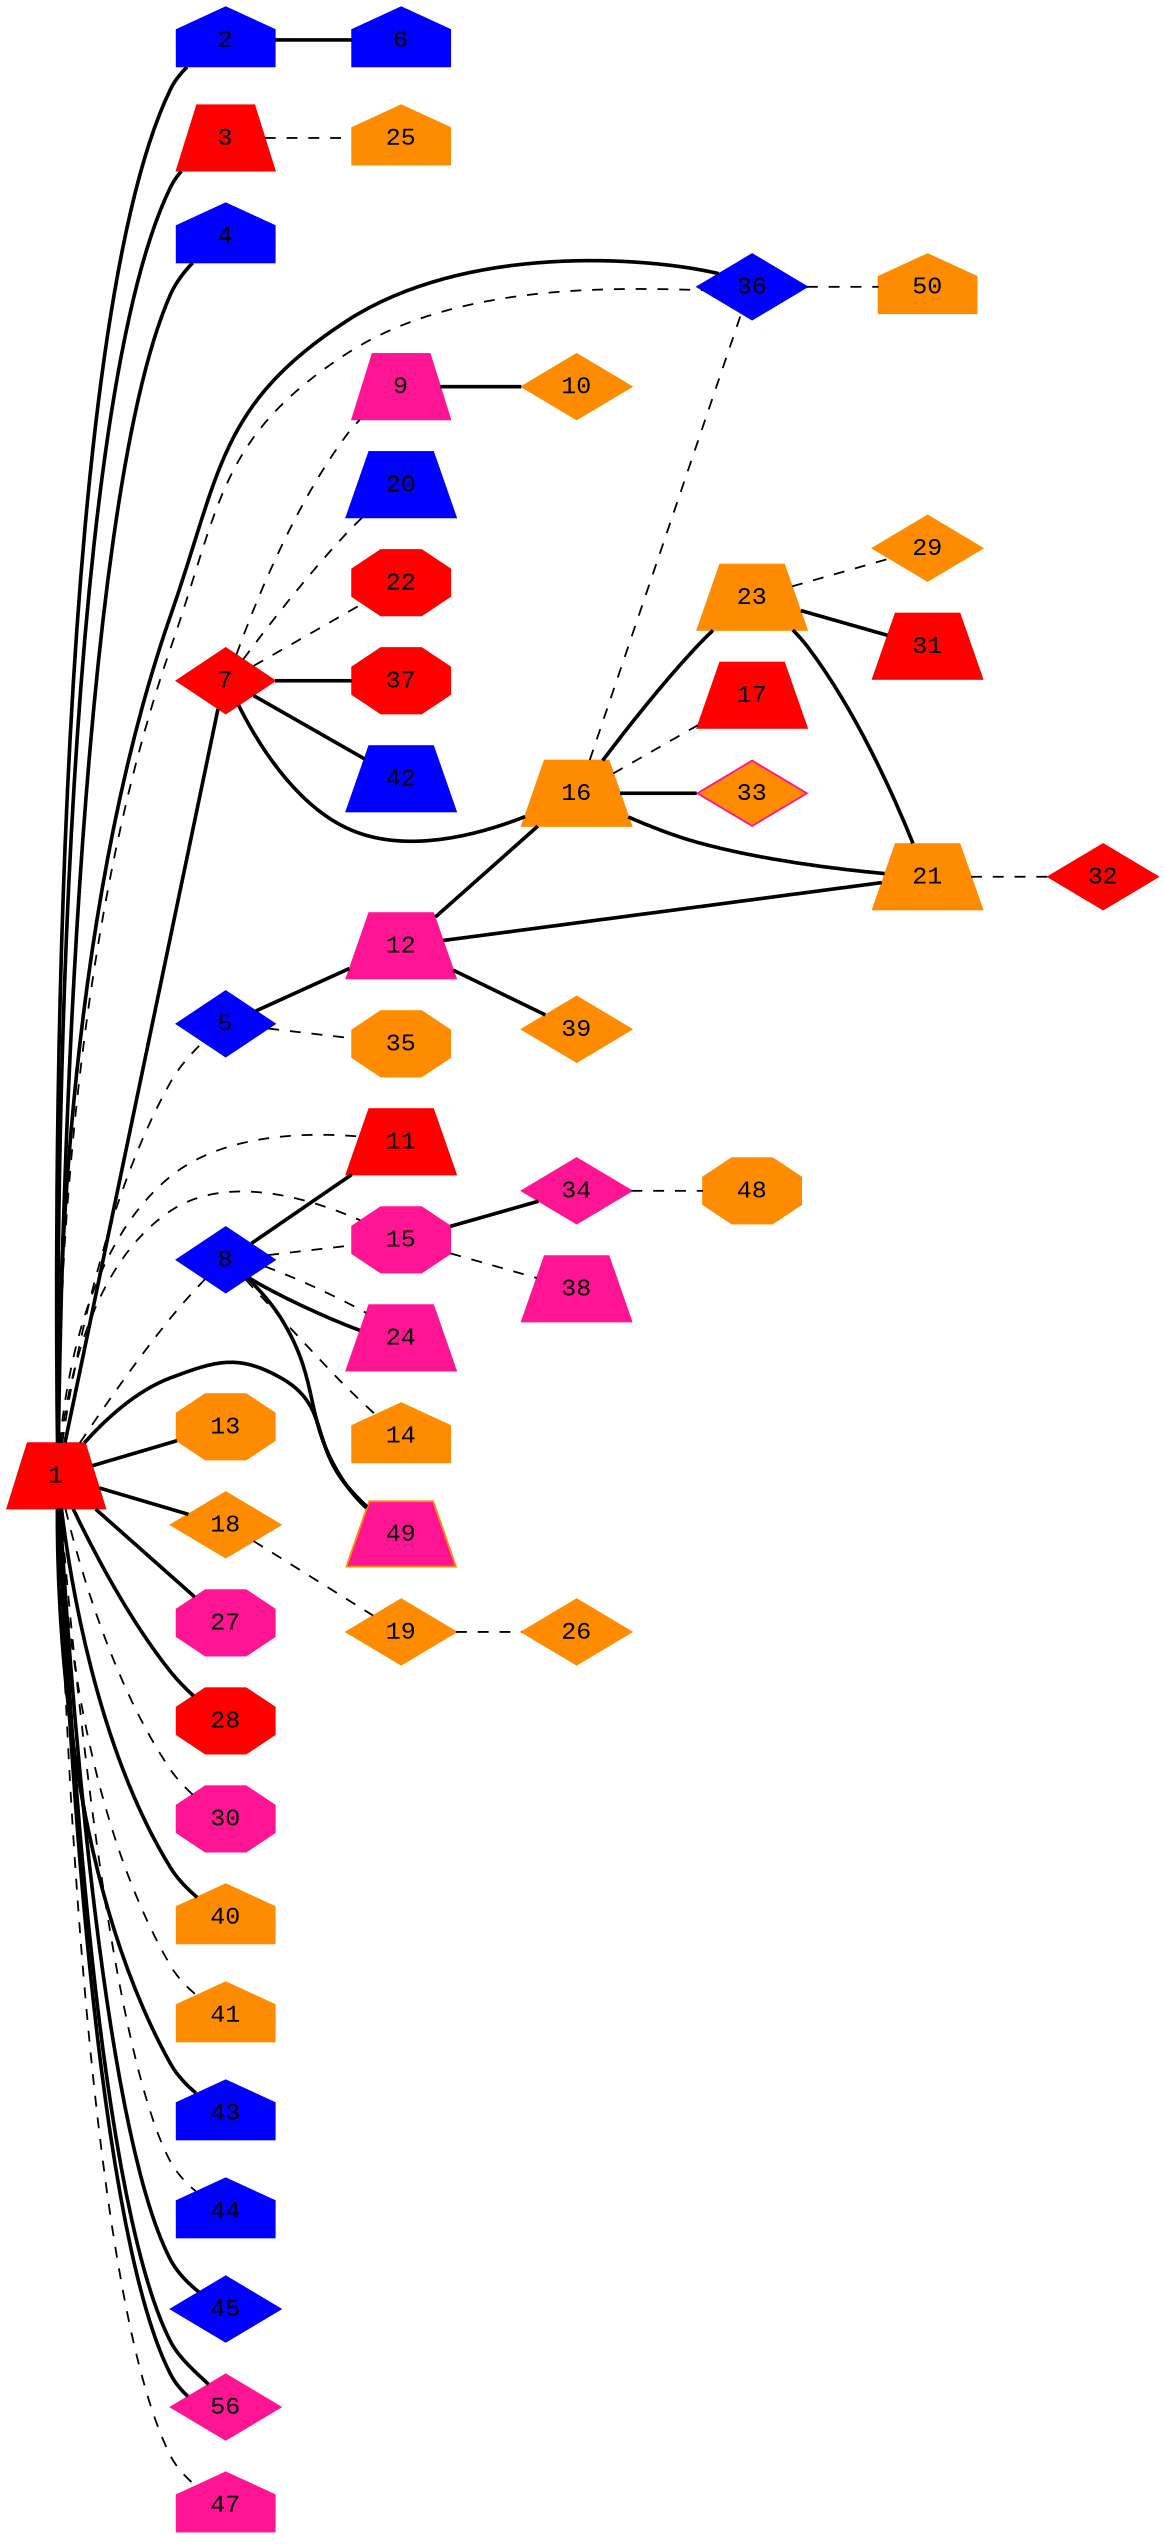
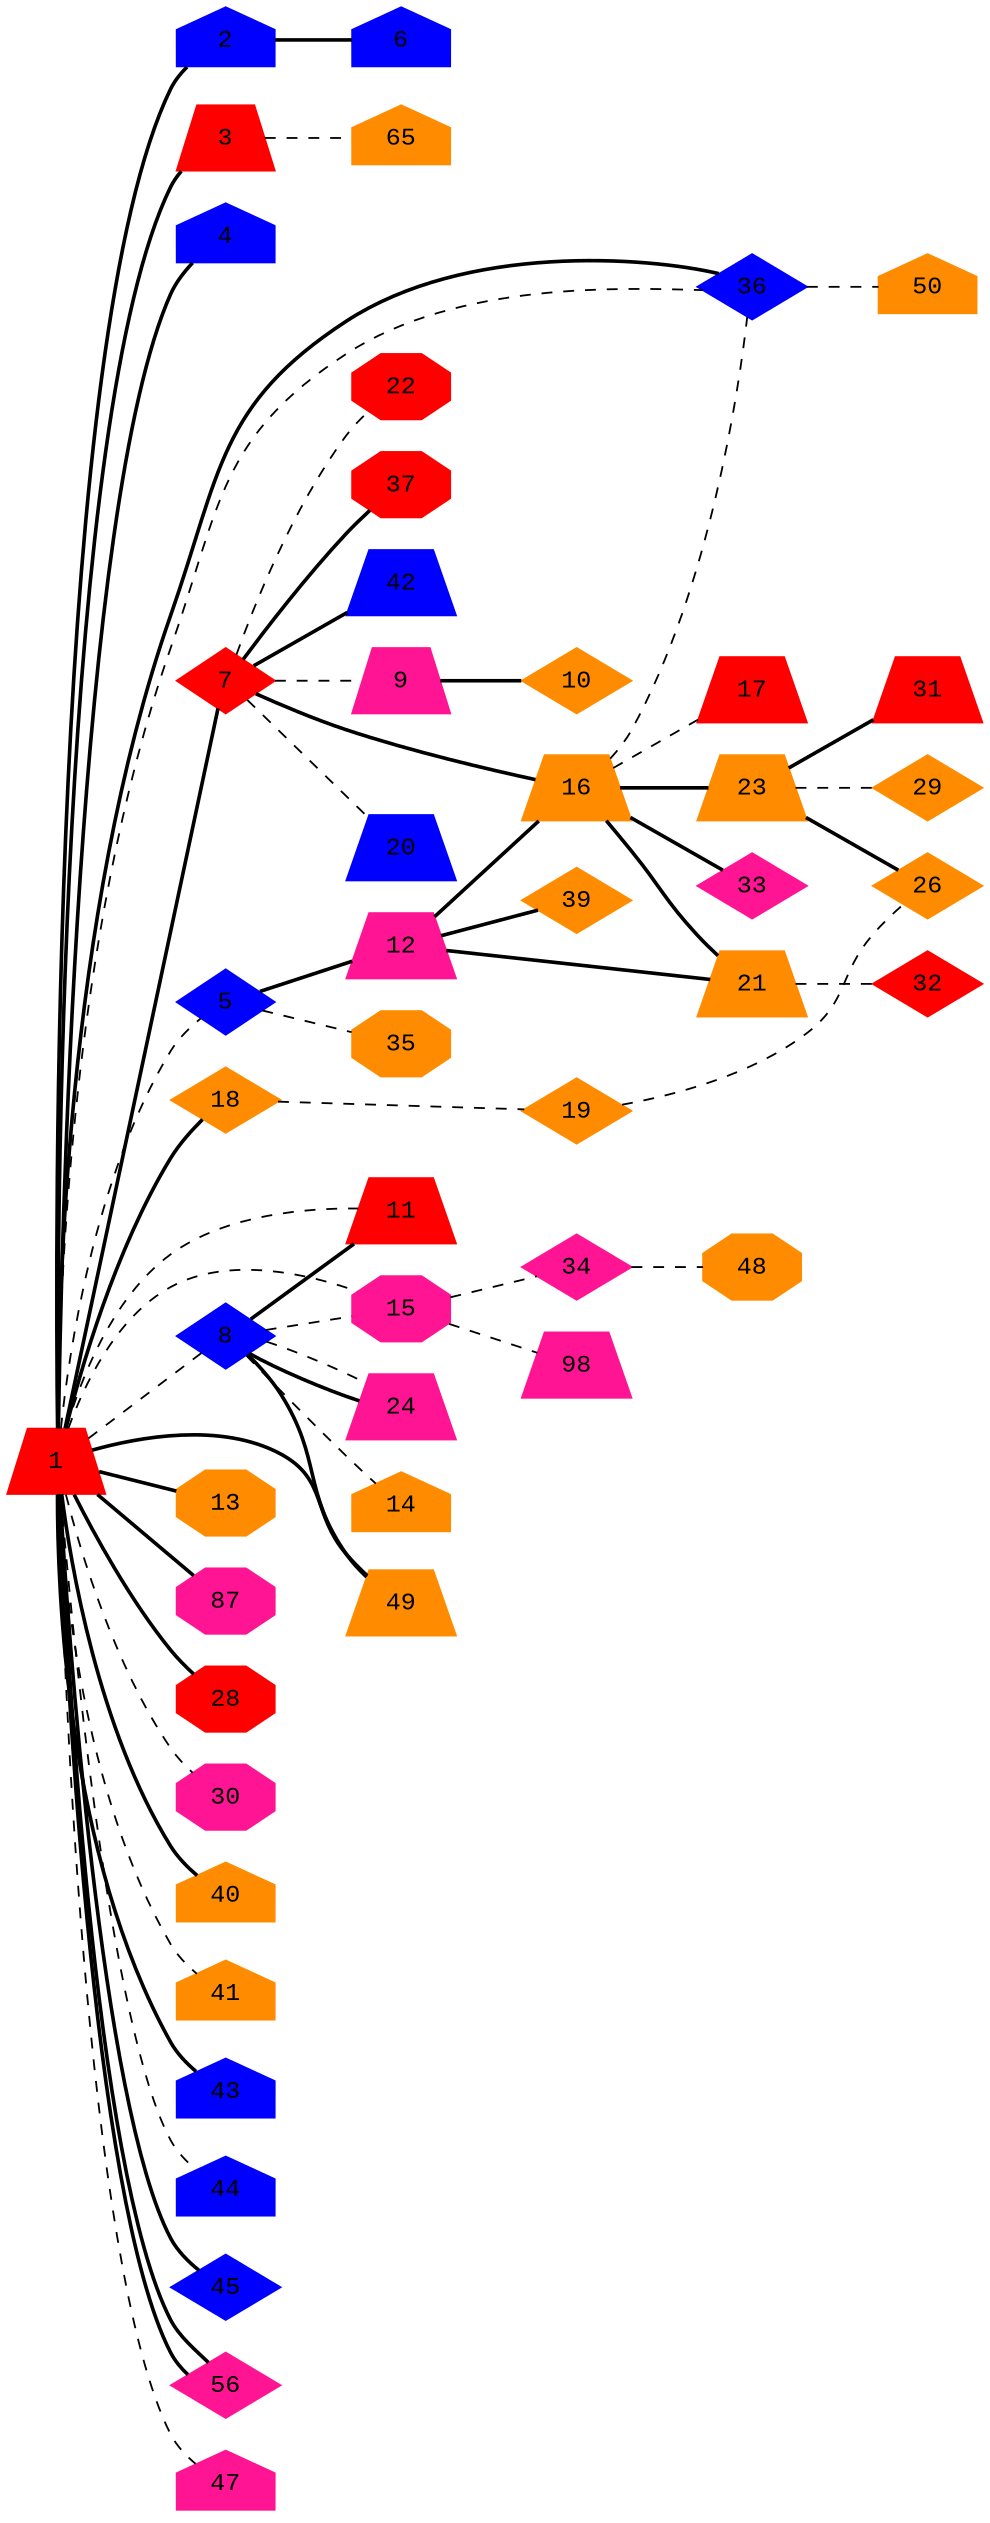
(401, 138) -> (401, 138)
(861, 732) -> (852, 844)
(752, 793) -> (752, 886)
(494, 1214) -> (494, 1287)
(577, 1289) -> (577, 1365)
(401, 1534) -> (401, 1603)
(226, 1623) -> (226, 1601)
